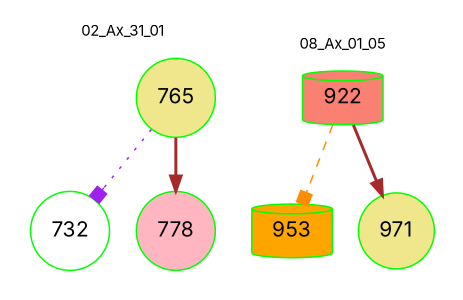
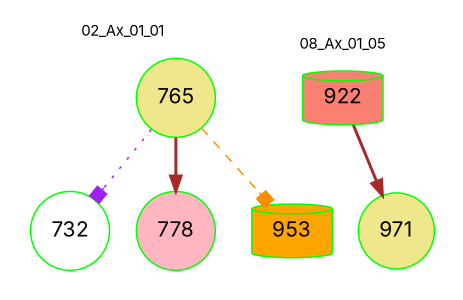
(123, 32) -> (123, 32)
(320, 157) -> (219, 147)
